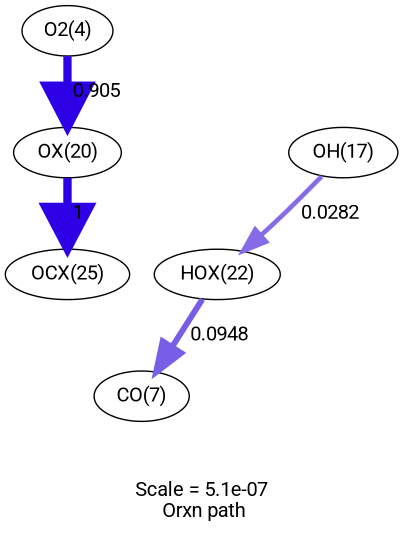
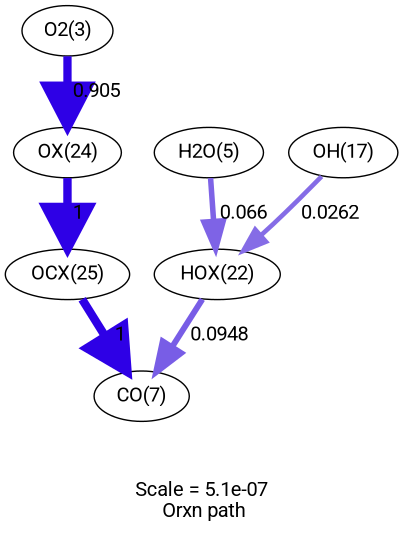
(67, 31) -> (67, 31)
(67, 153) -> (67, 153)
none -> (209, 153)
(328, 214) -> (328, 214)
none -> (94, 318)
